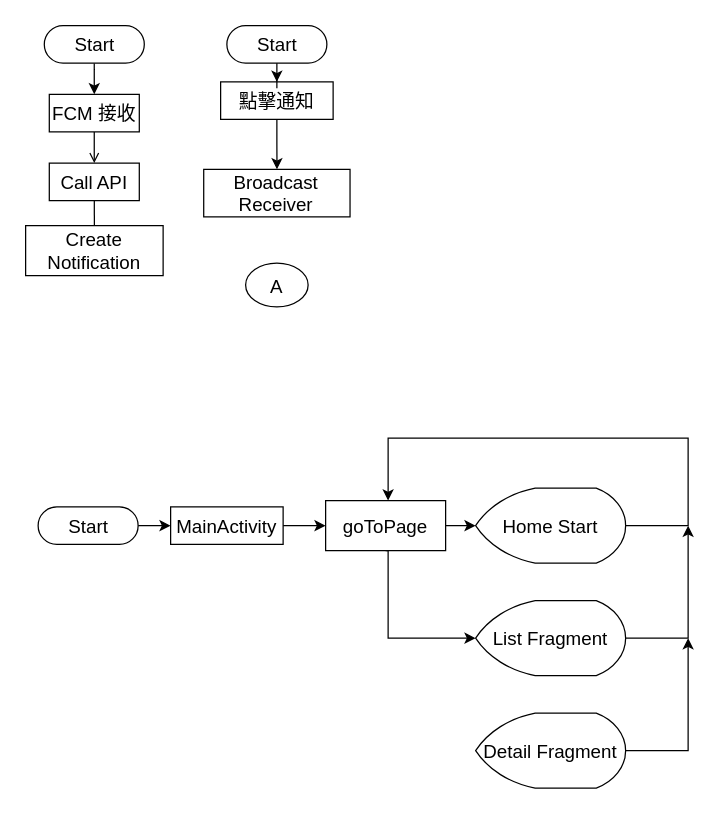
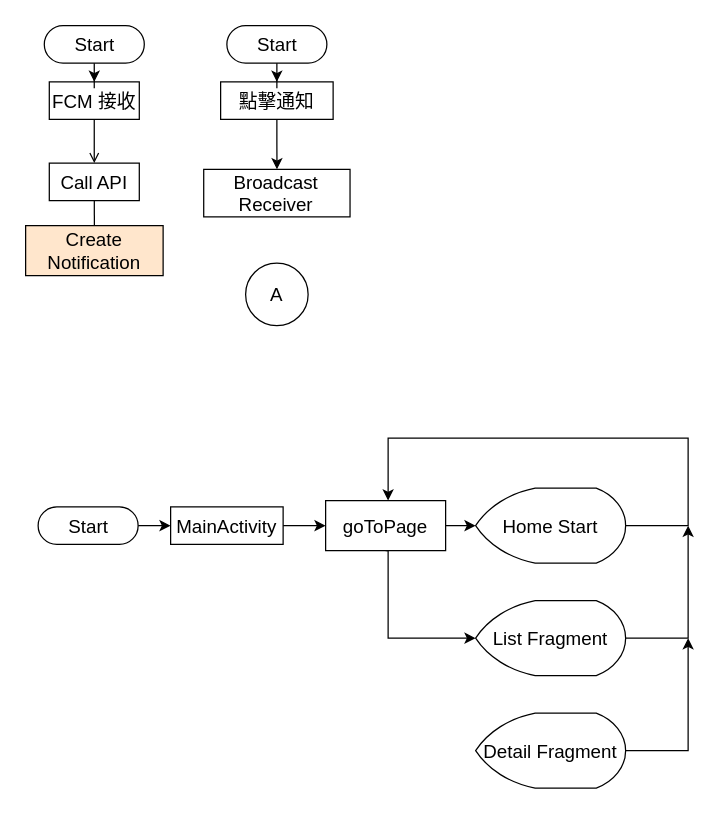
(94, 113) -> (94, 101)
(94, 251) -> (94, 251)
(277, 285) -> (277, 294)
